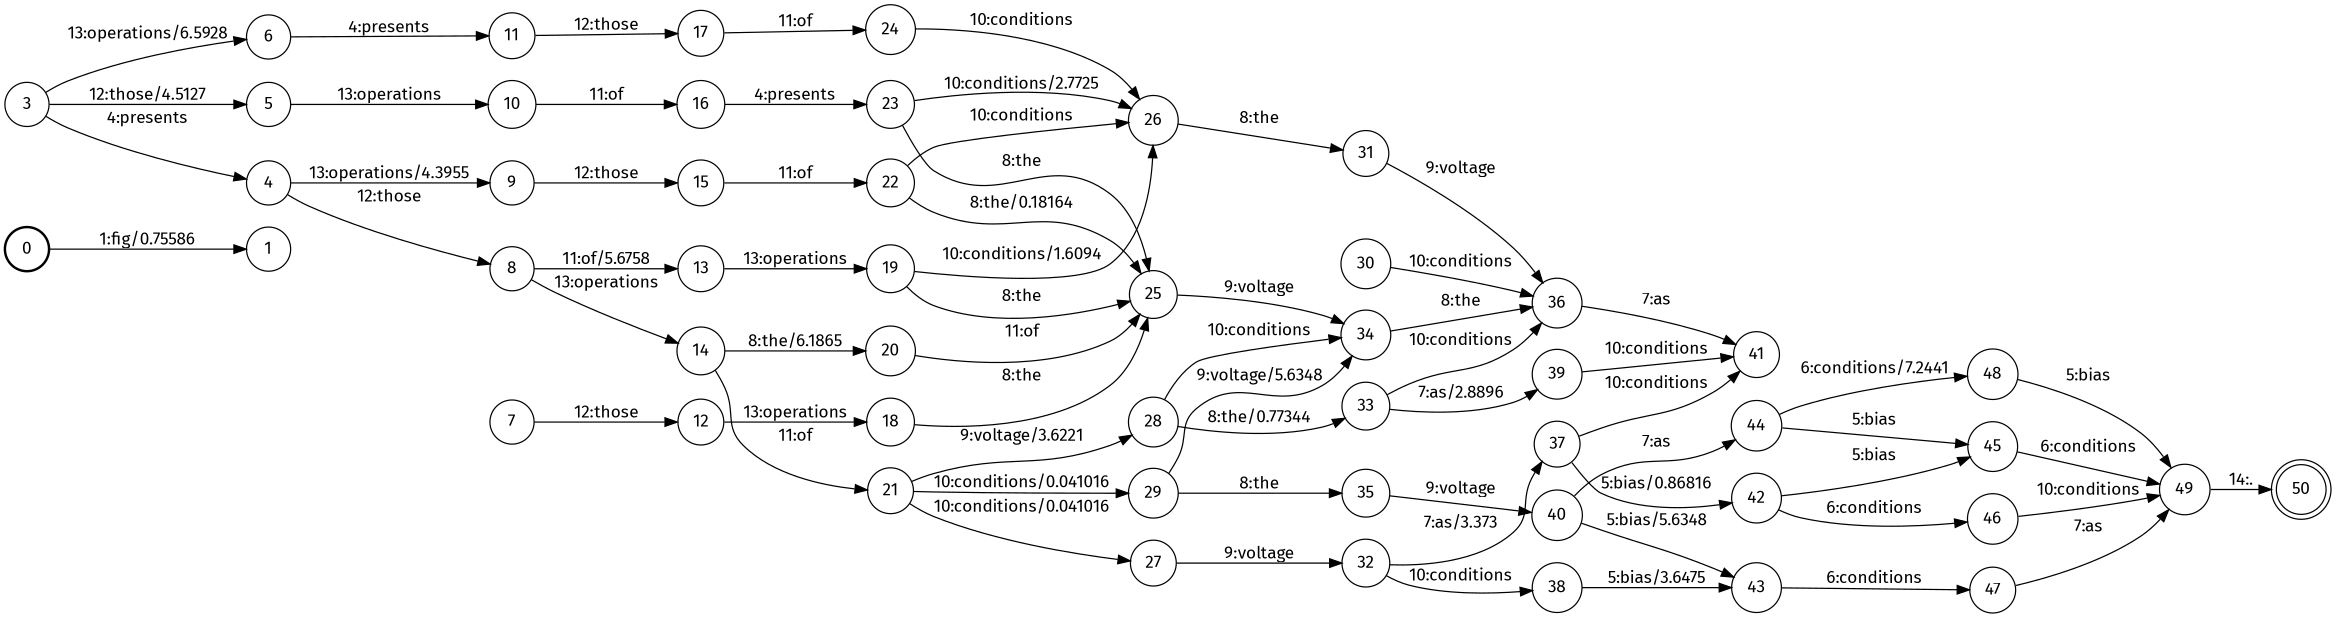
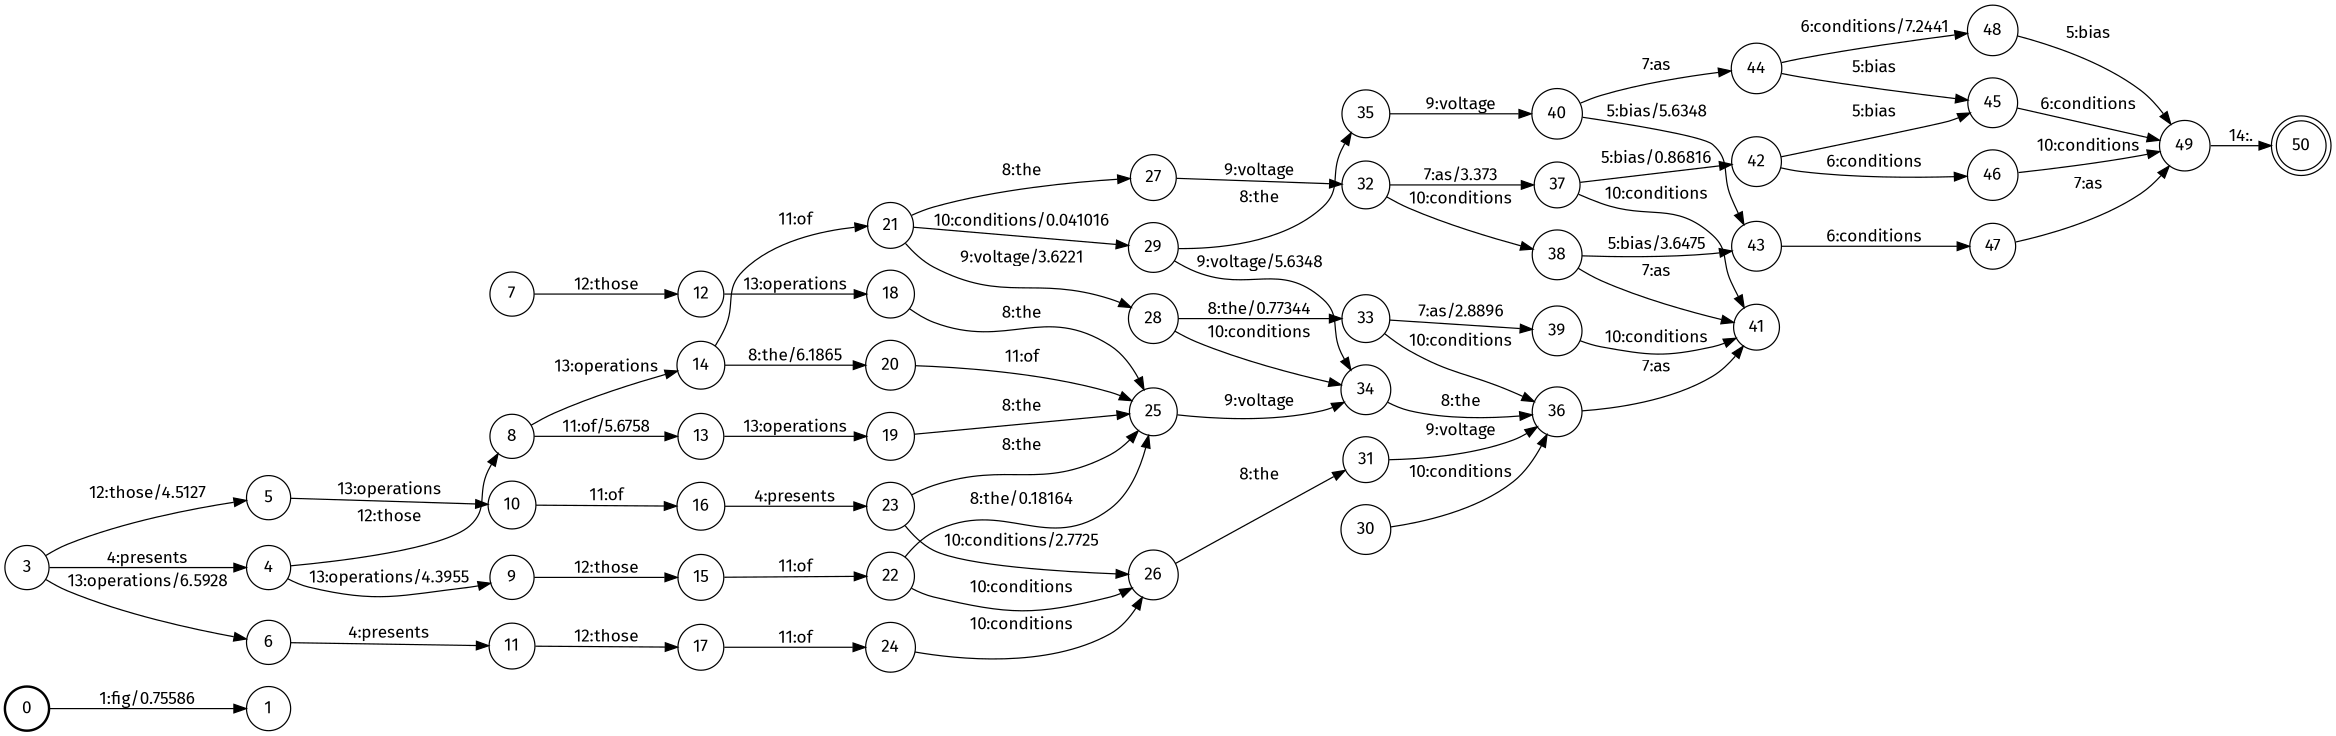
(1072, 276) -> none
none -> (1648, 299)
(1022, 507) -> (1022, 171)
